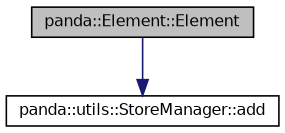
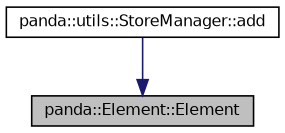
(143, 59) -> (143, 59)
